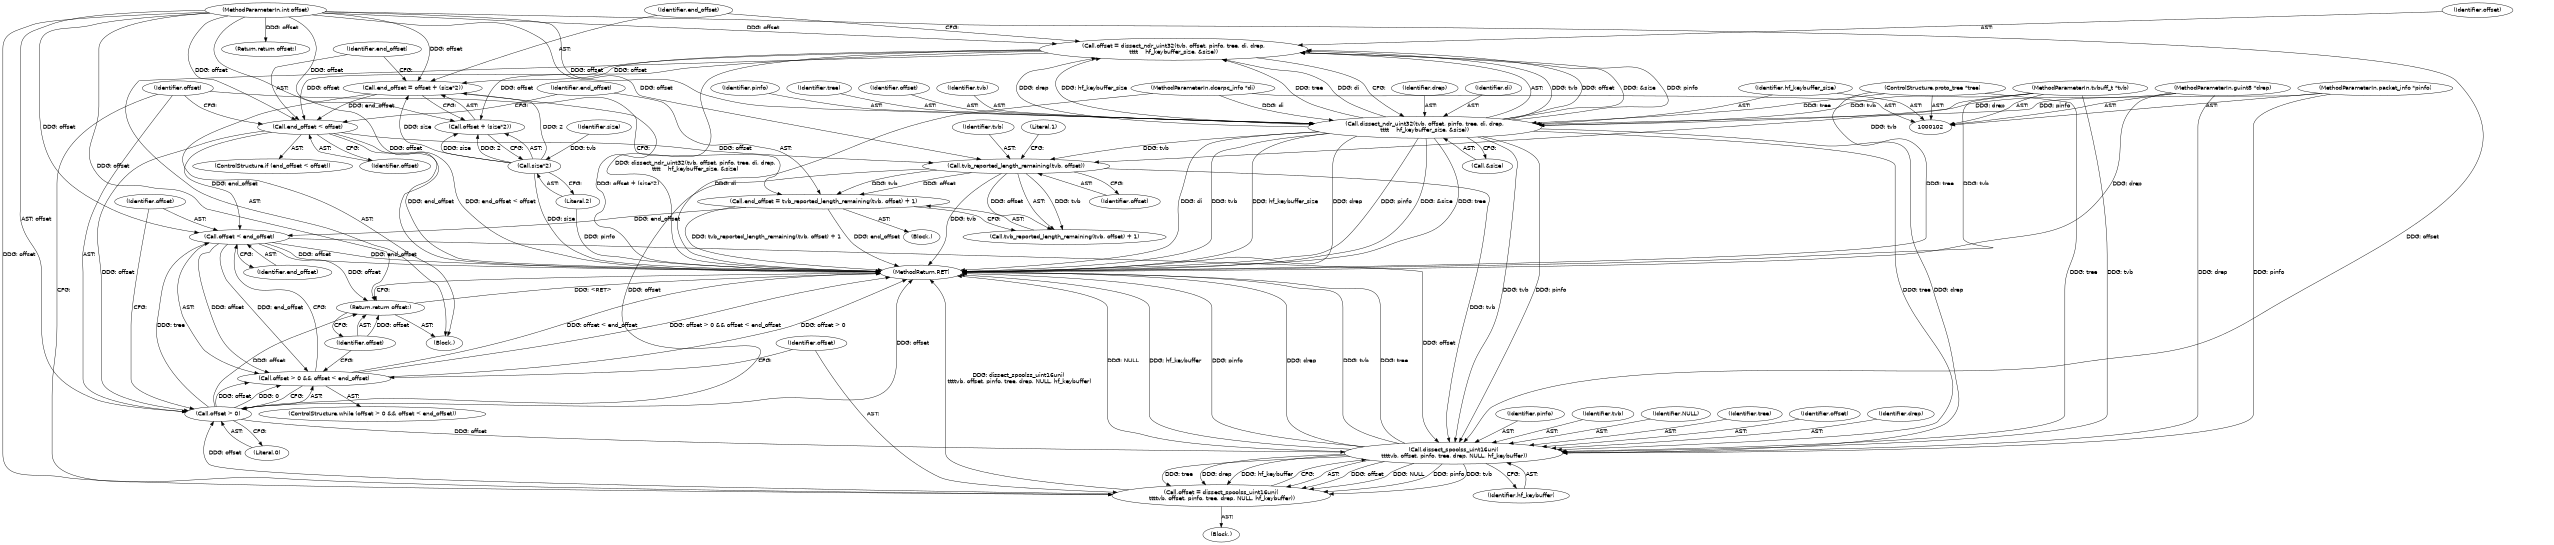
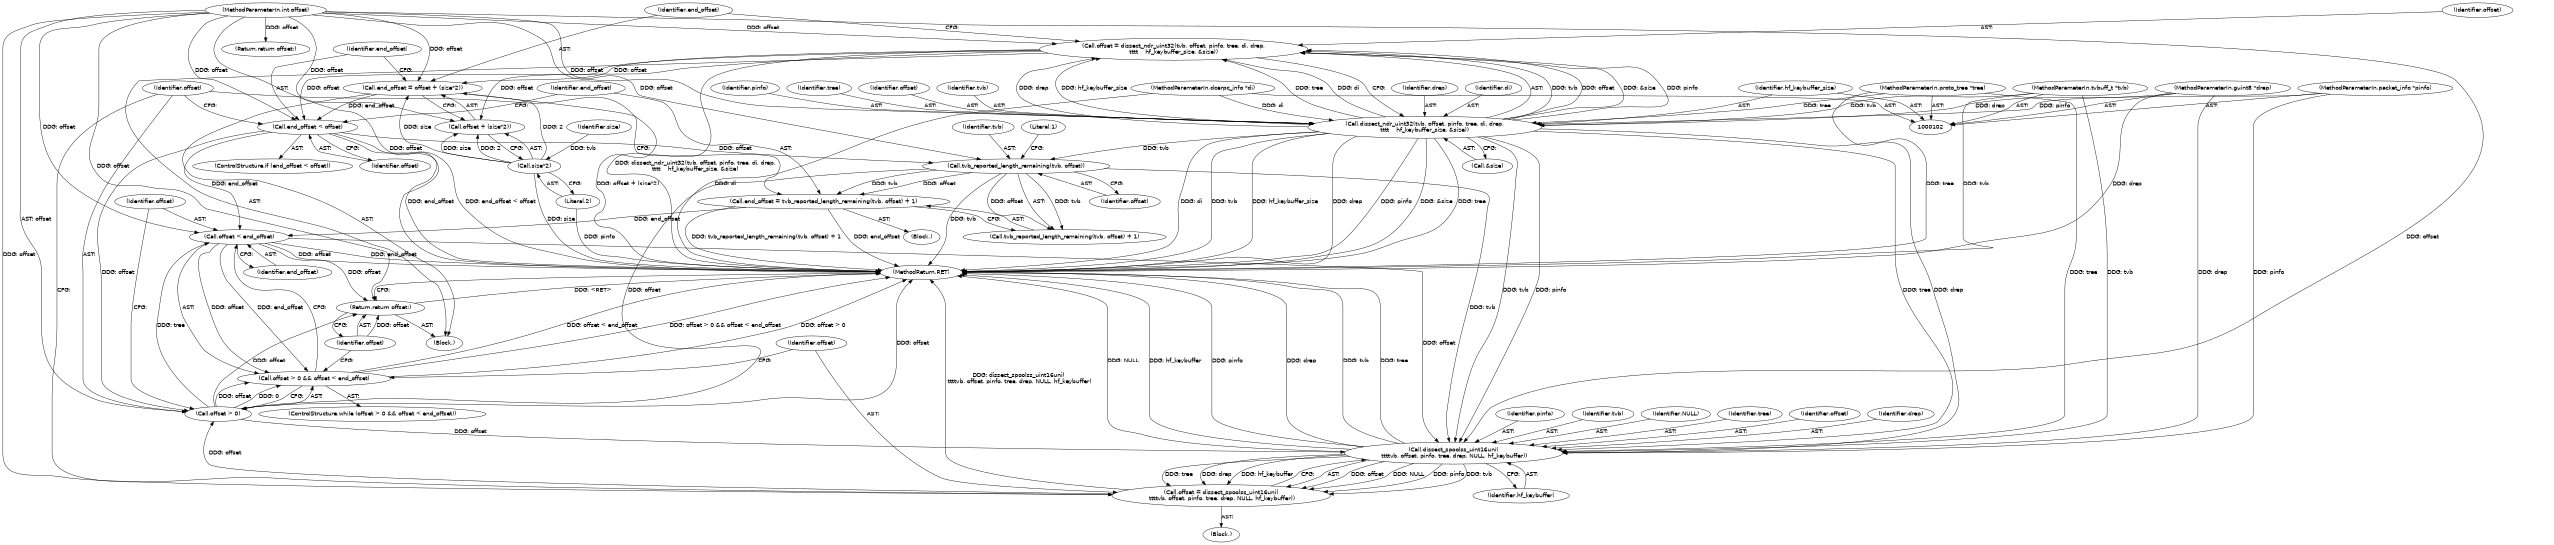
(1933, 88) -> (1933, 88)
(1567, 137) -> none
(267, 453) -> none
